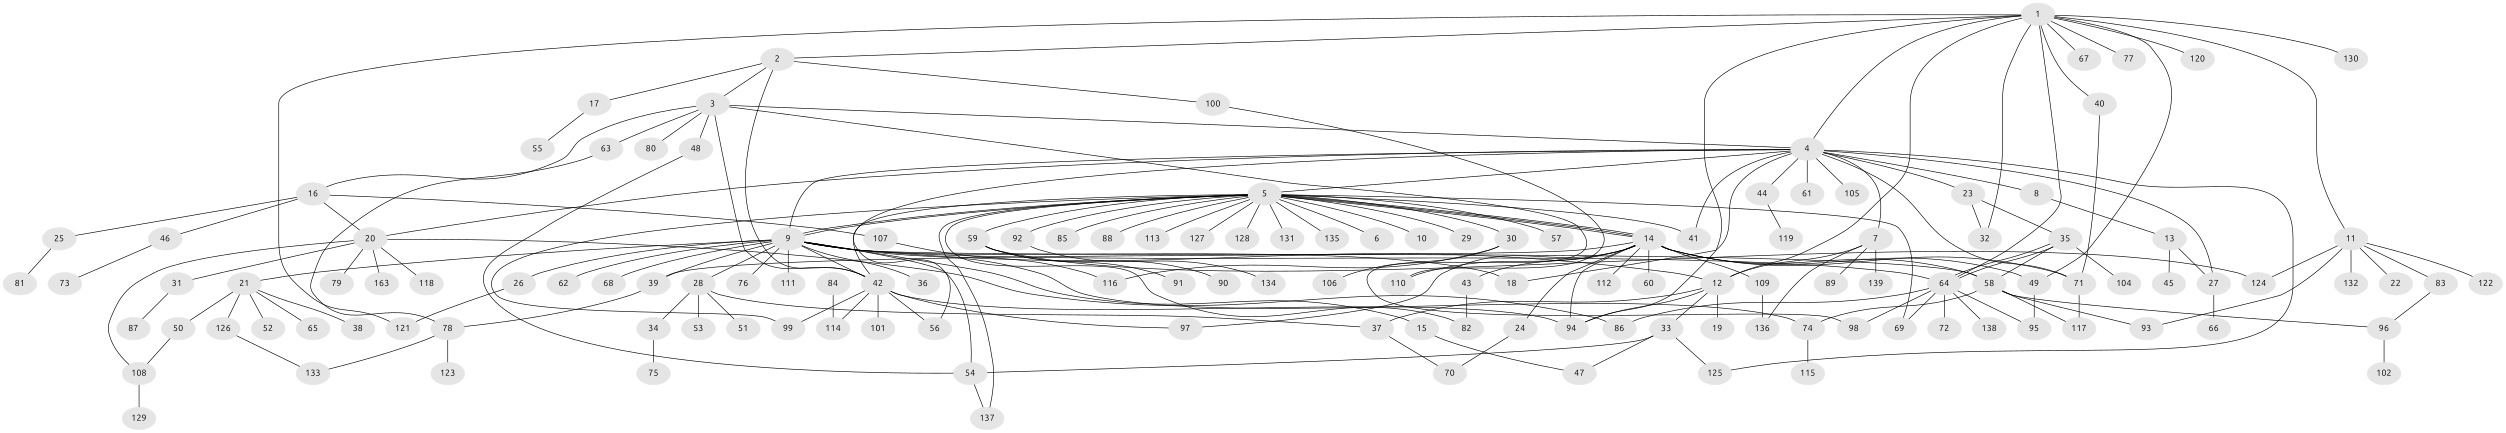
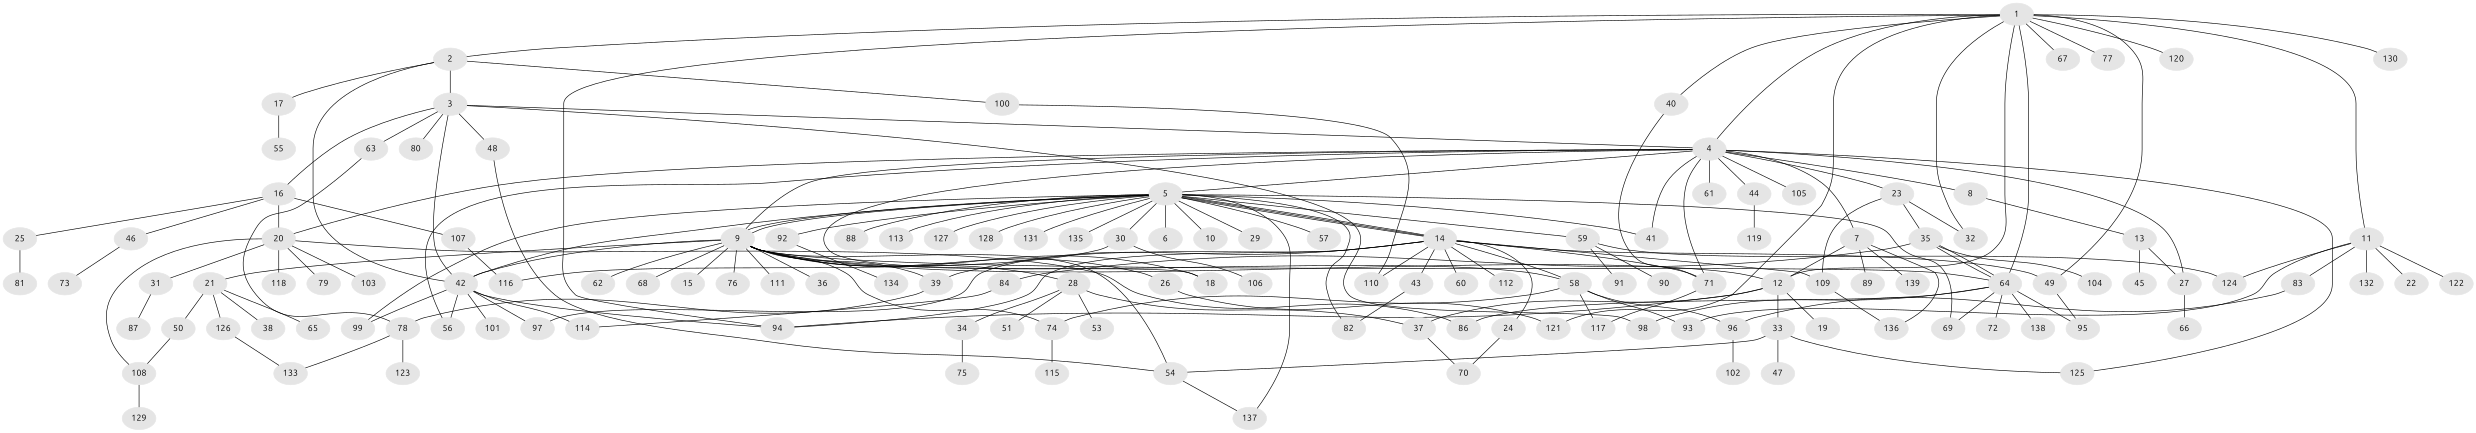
none -> (1838, 224)
(1063, 239) -> none
(2027, 261) -> (1465, 261)
(382, 284) -> (369, 284)
(268, 329) -> none
(1502, 357) -> none
